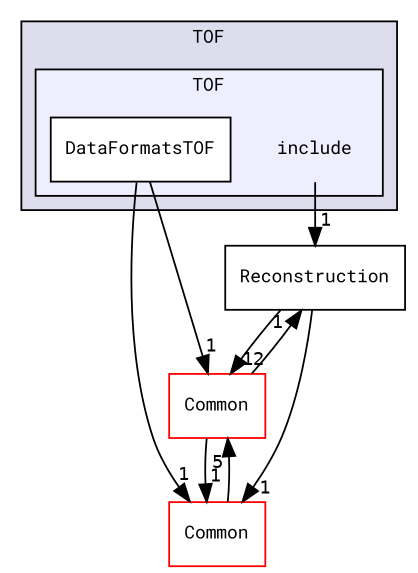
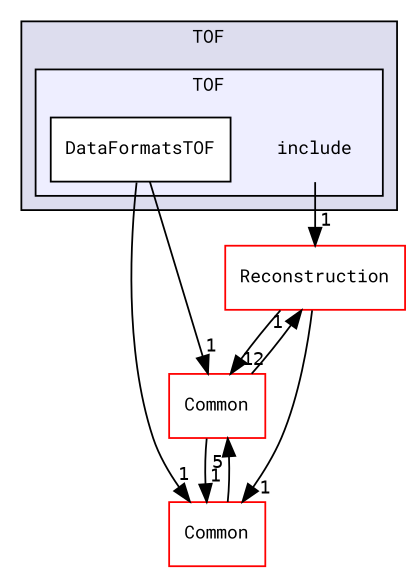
(315, 278) -> (315, 278)
